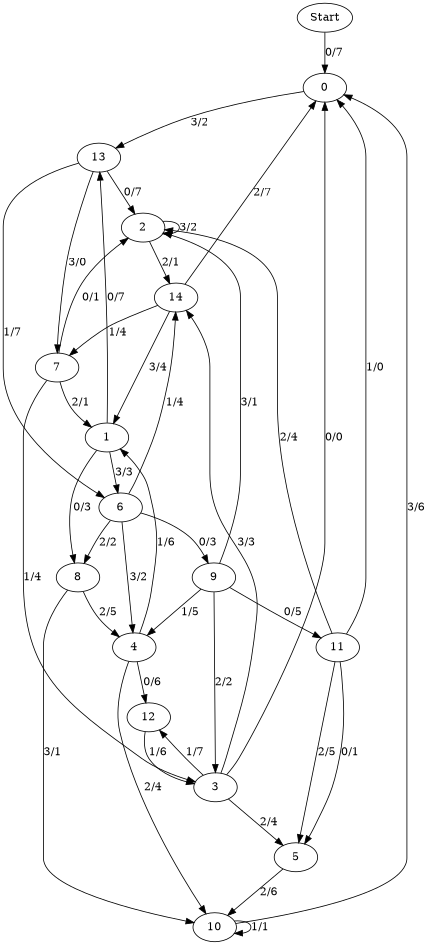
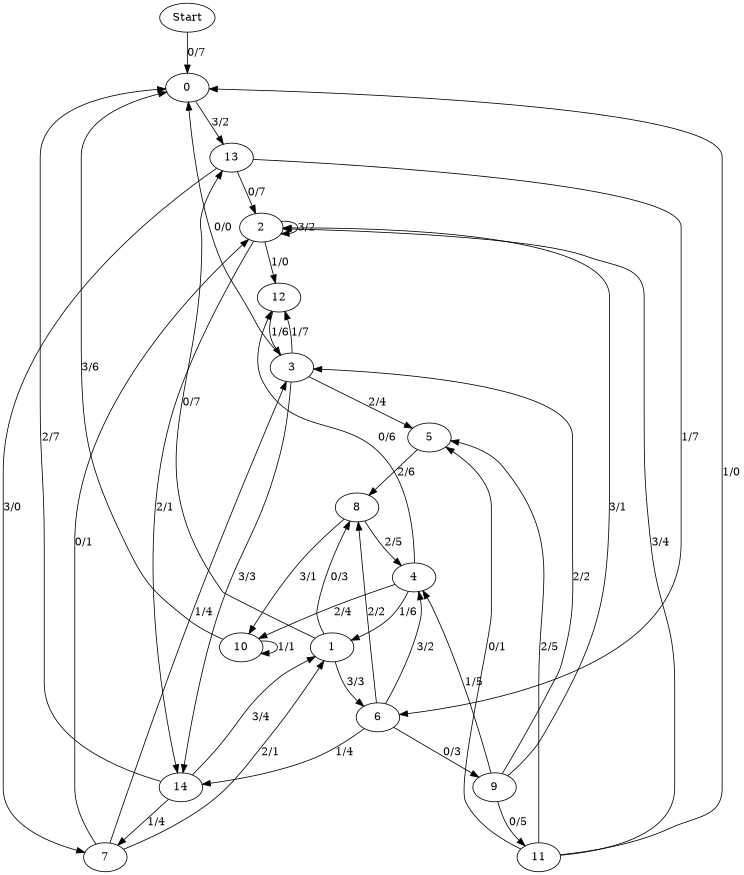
none -> (269, 259)
(289, 437) -> (661, 542)
(258, 890) -> (398, 468)
